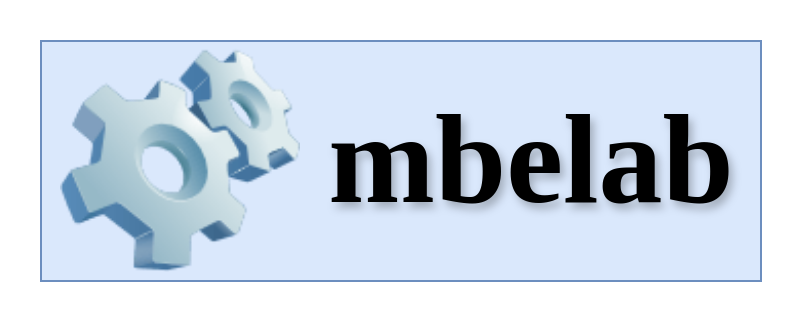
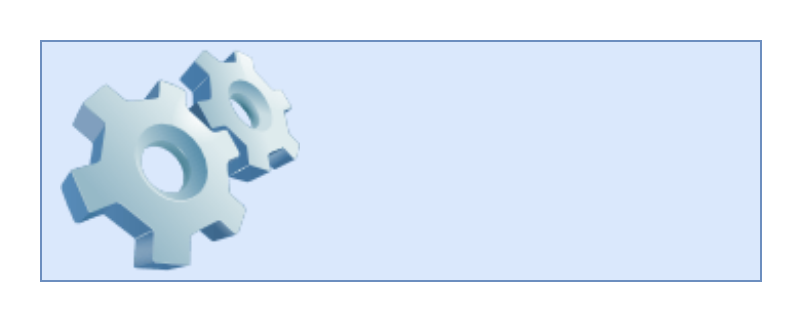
(531, 161) -> none
